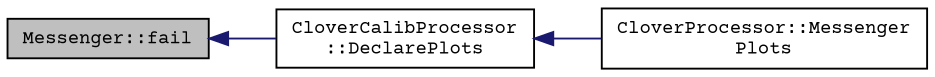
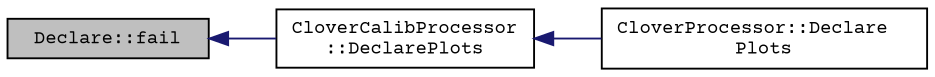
(108, 39) -> (108, 39)
(764, 39) -> (764, 39)
